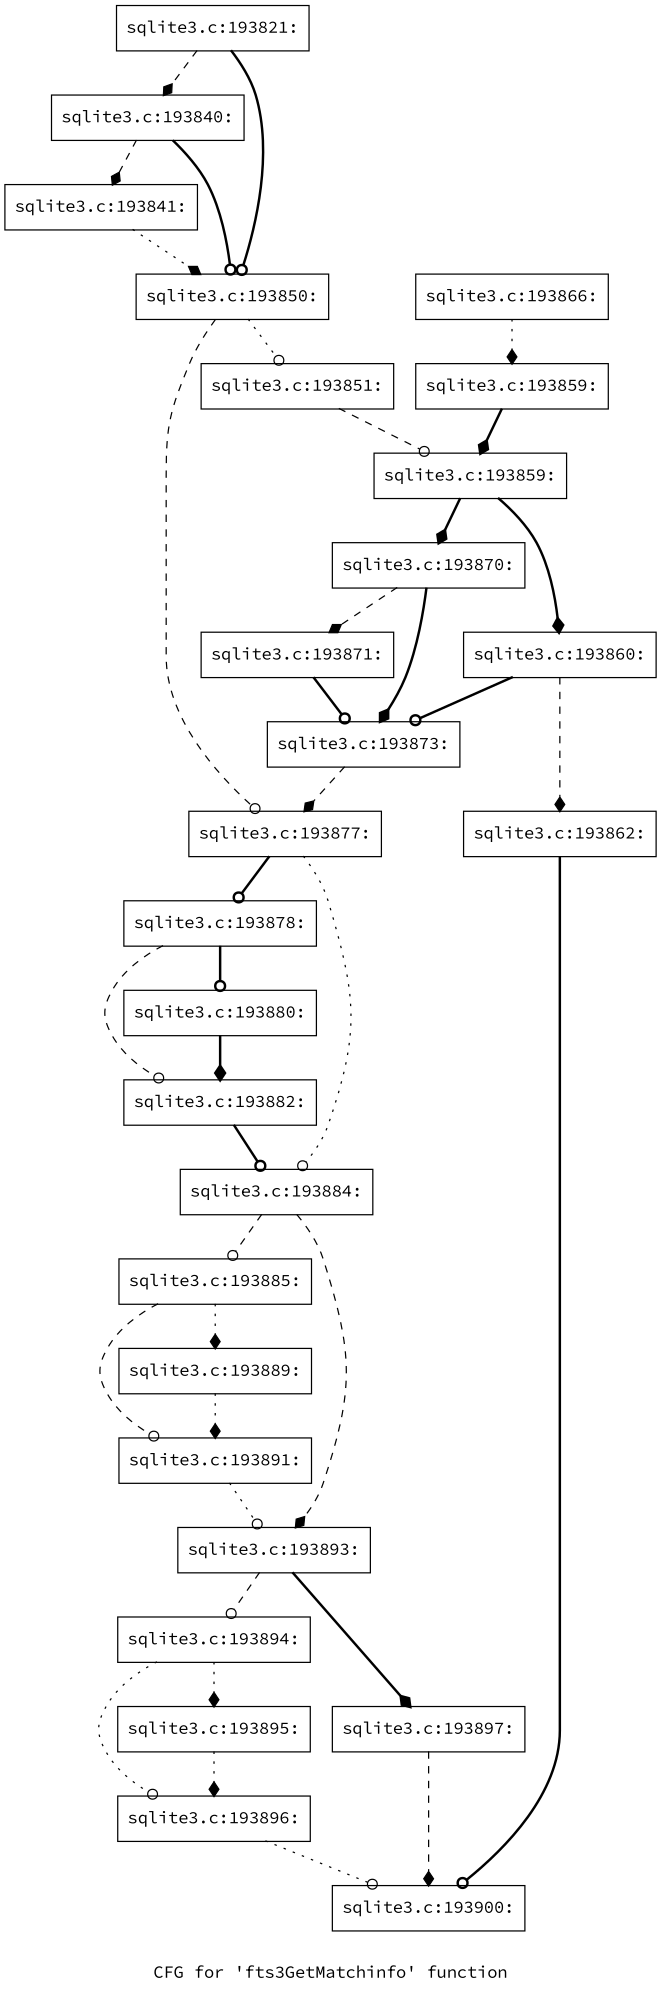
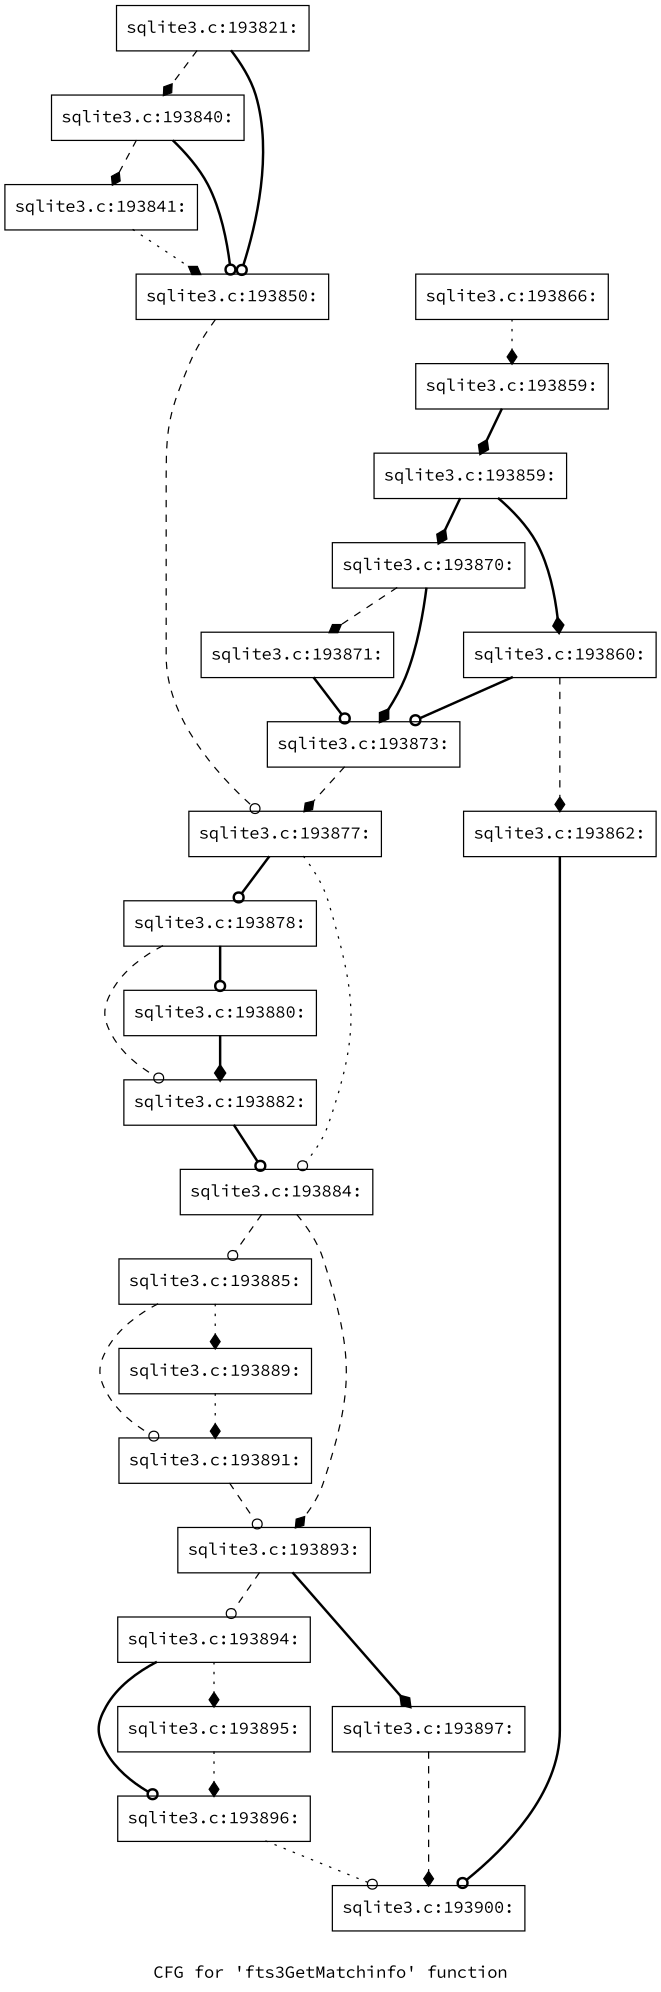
(297, 386) -> none
(242, 1501) -> (242, 1501)
(99, 1724) -> (99, 1724)
